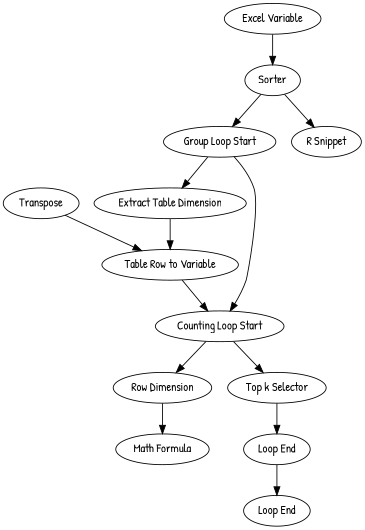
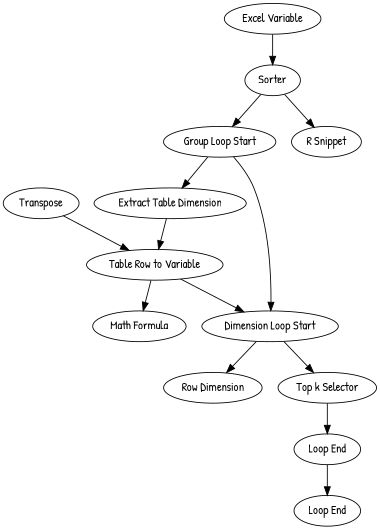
(220, 326) -> (270, 326)
(162, 414) -> (148, 291)
